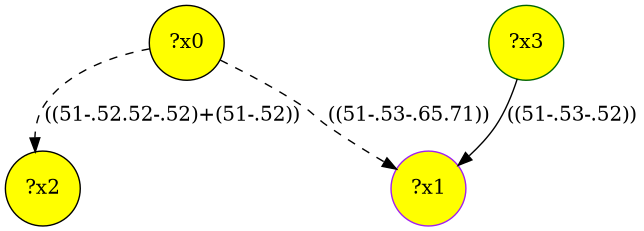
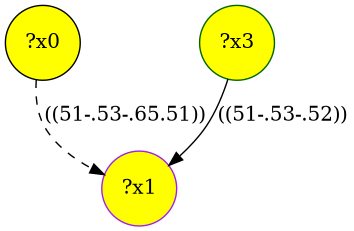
(409, 116) -> (125, 116)
(43, 189) -> none
